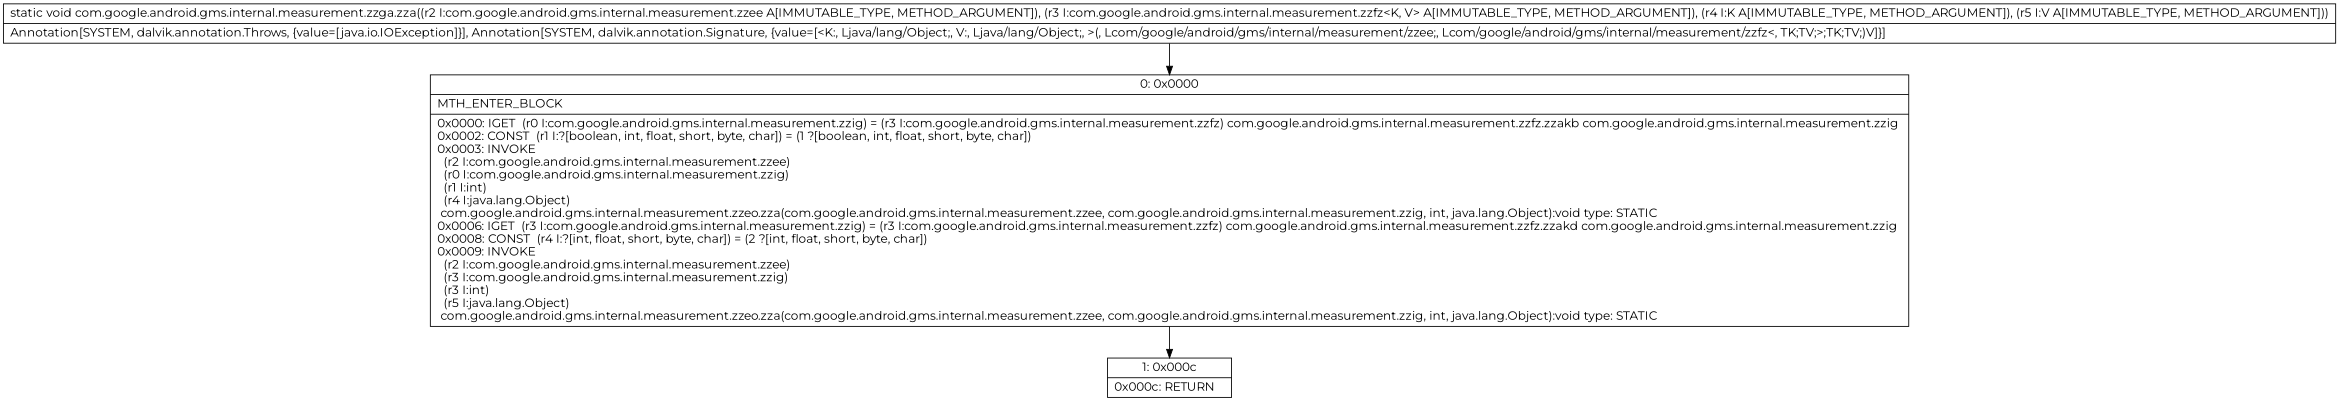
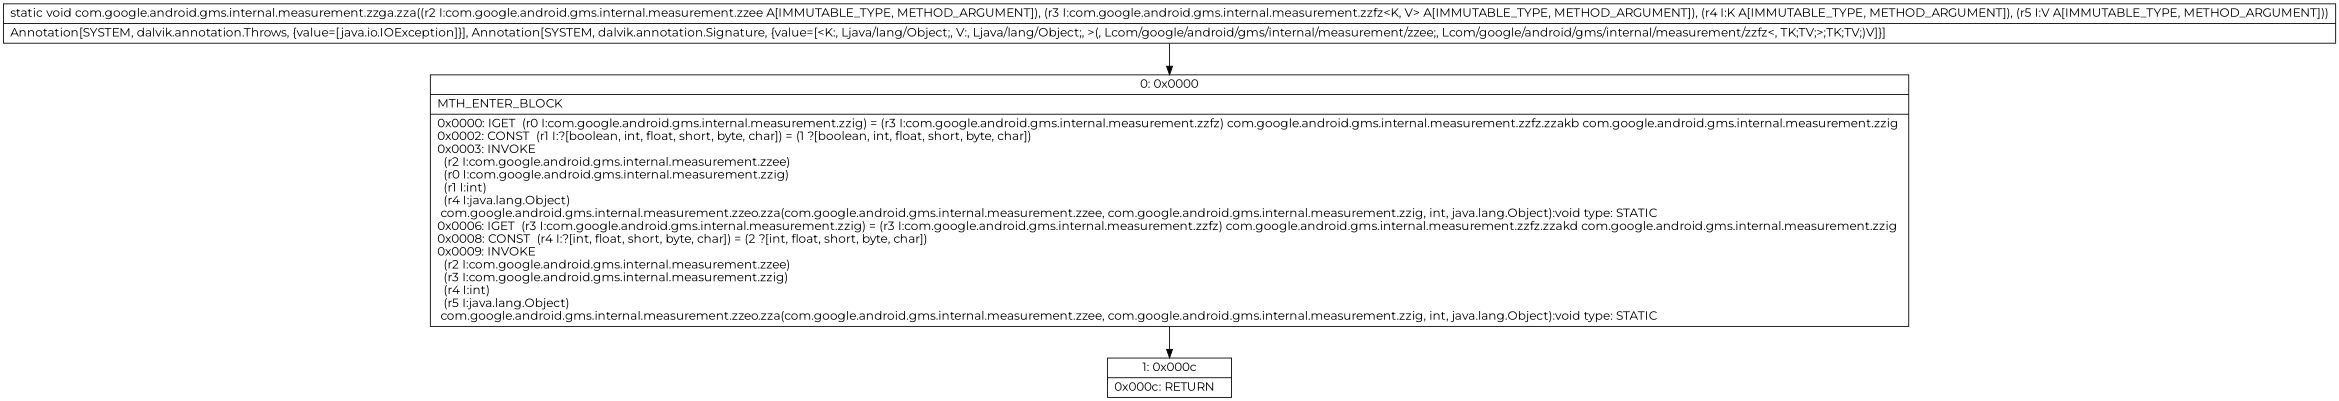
(463, 290) -> (464, 290)
